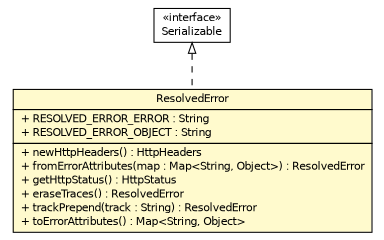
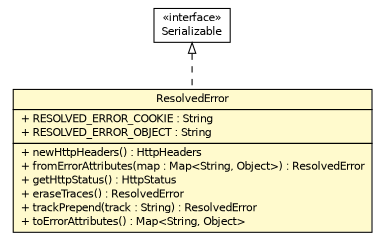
(115, 119) -> (117, 119)
